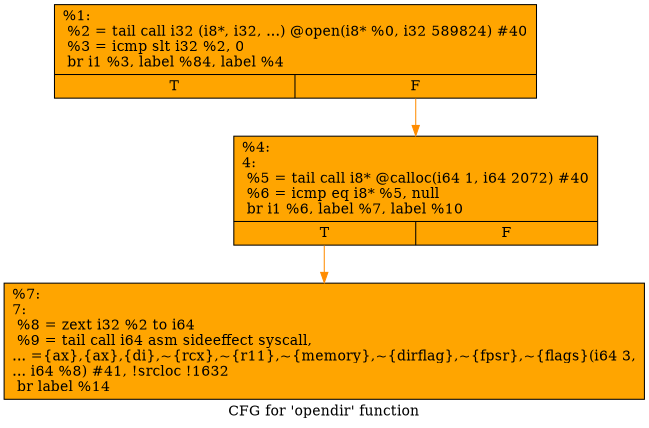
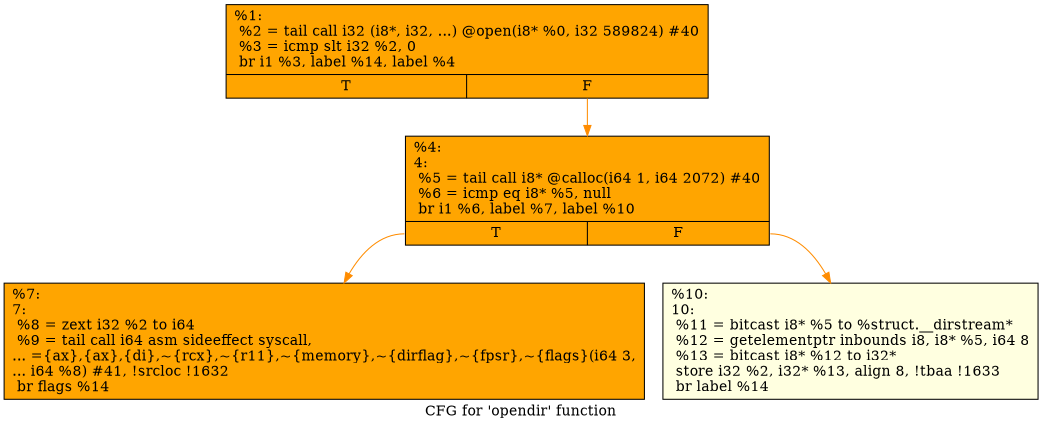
(174, 62) -> (345, 62)
none -> (850, 341)
(62, 387) -> (61, 387)
